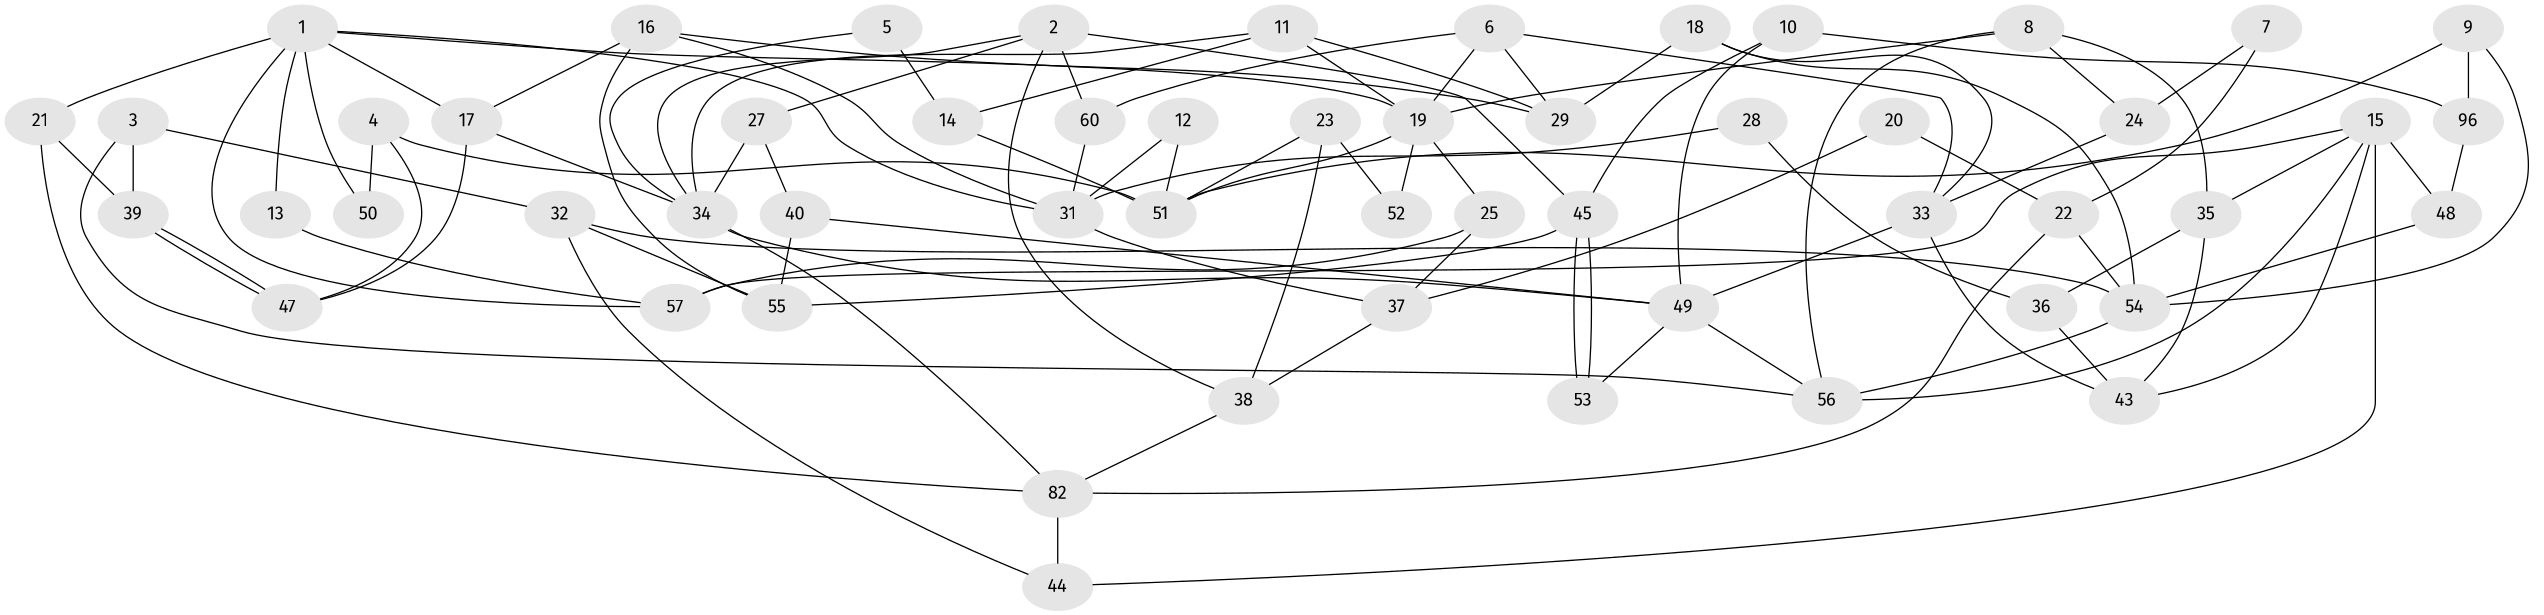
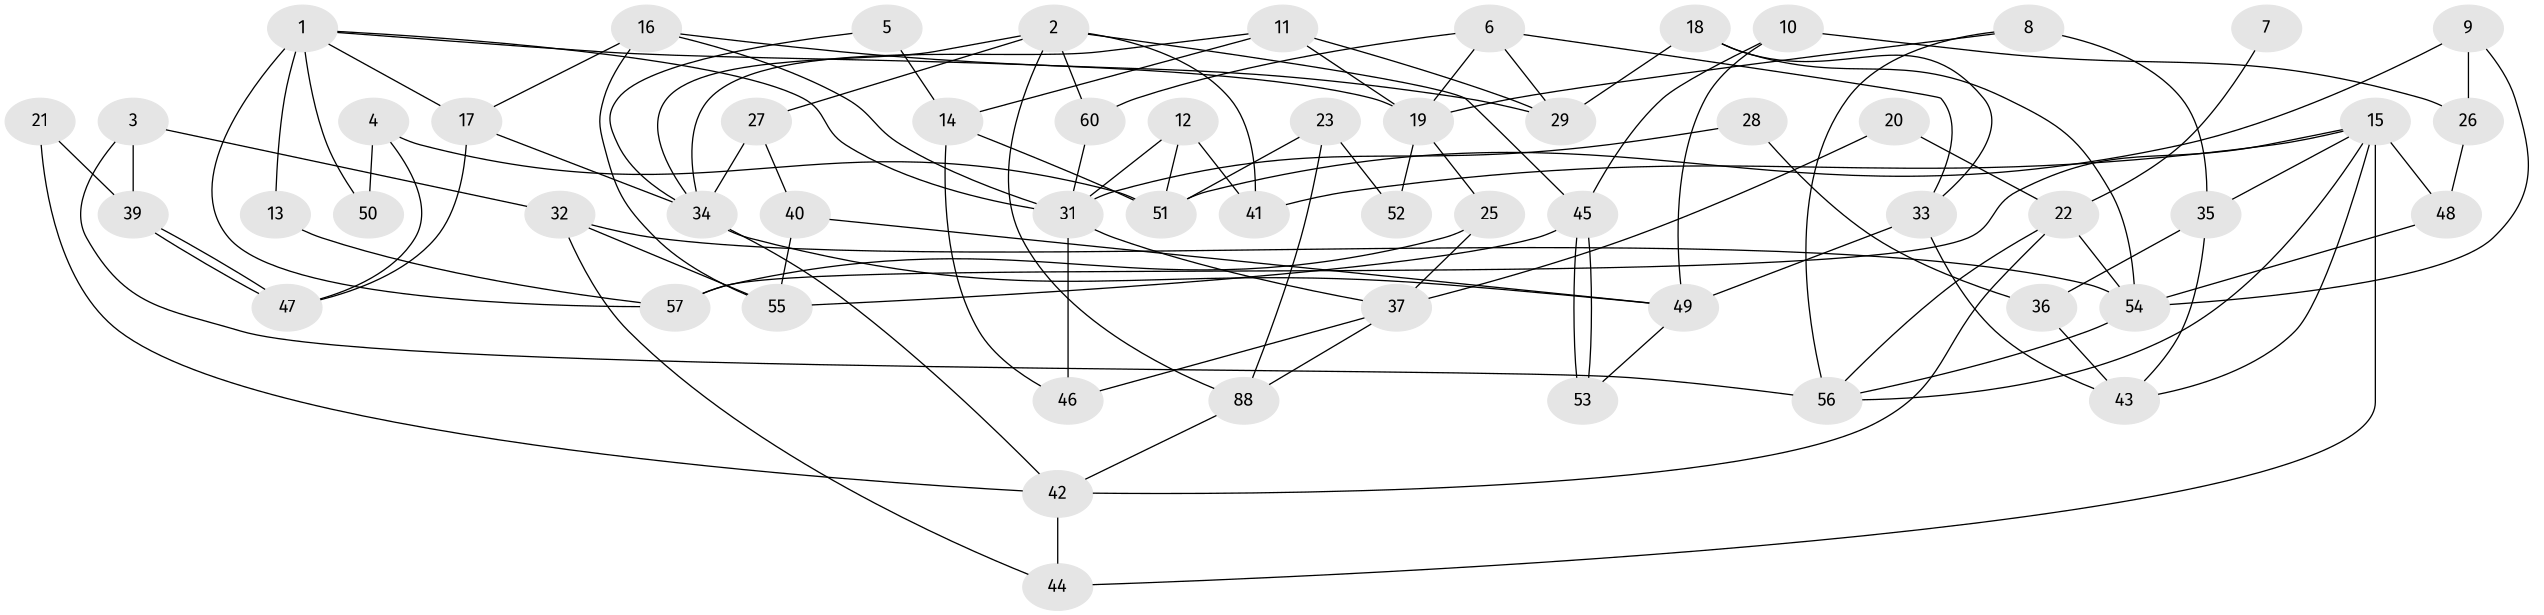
(168, 69) -> none
(2135, 122) -> none
(2468, 122) -> (2468, 122)
(1290, 168) -> none
none -> (1254, 215)
(1755, 354) -> (1936, 298)
none -> (1068, 401)
(1244, 401) -> (1244, 401)
(1058, 494) -> (1058, 494)
